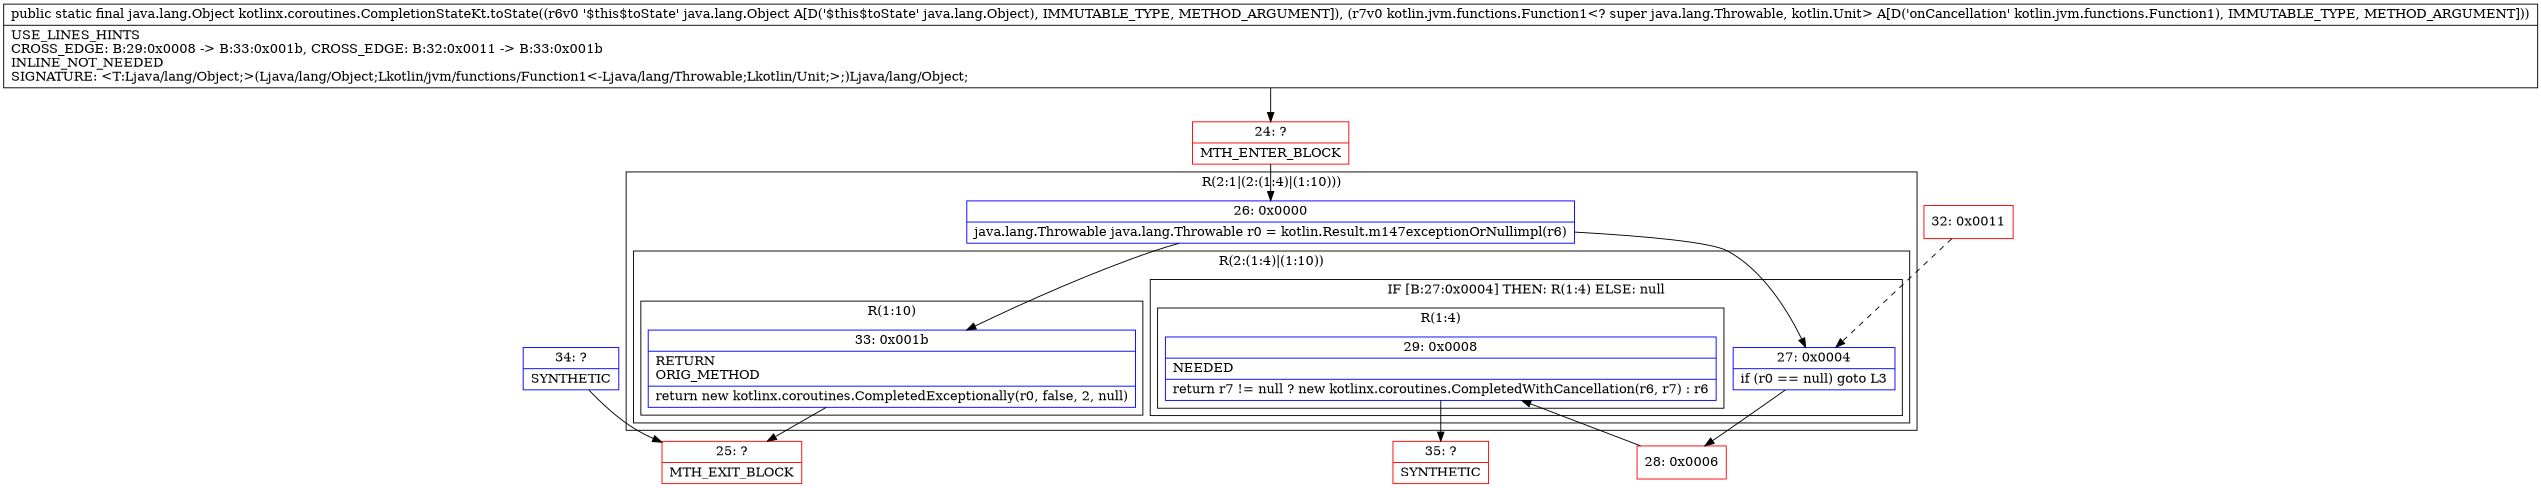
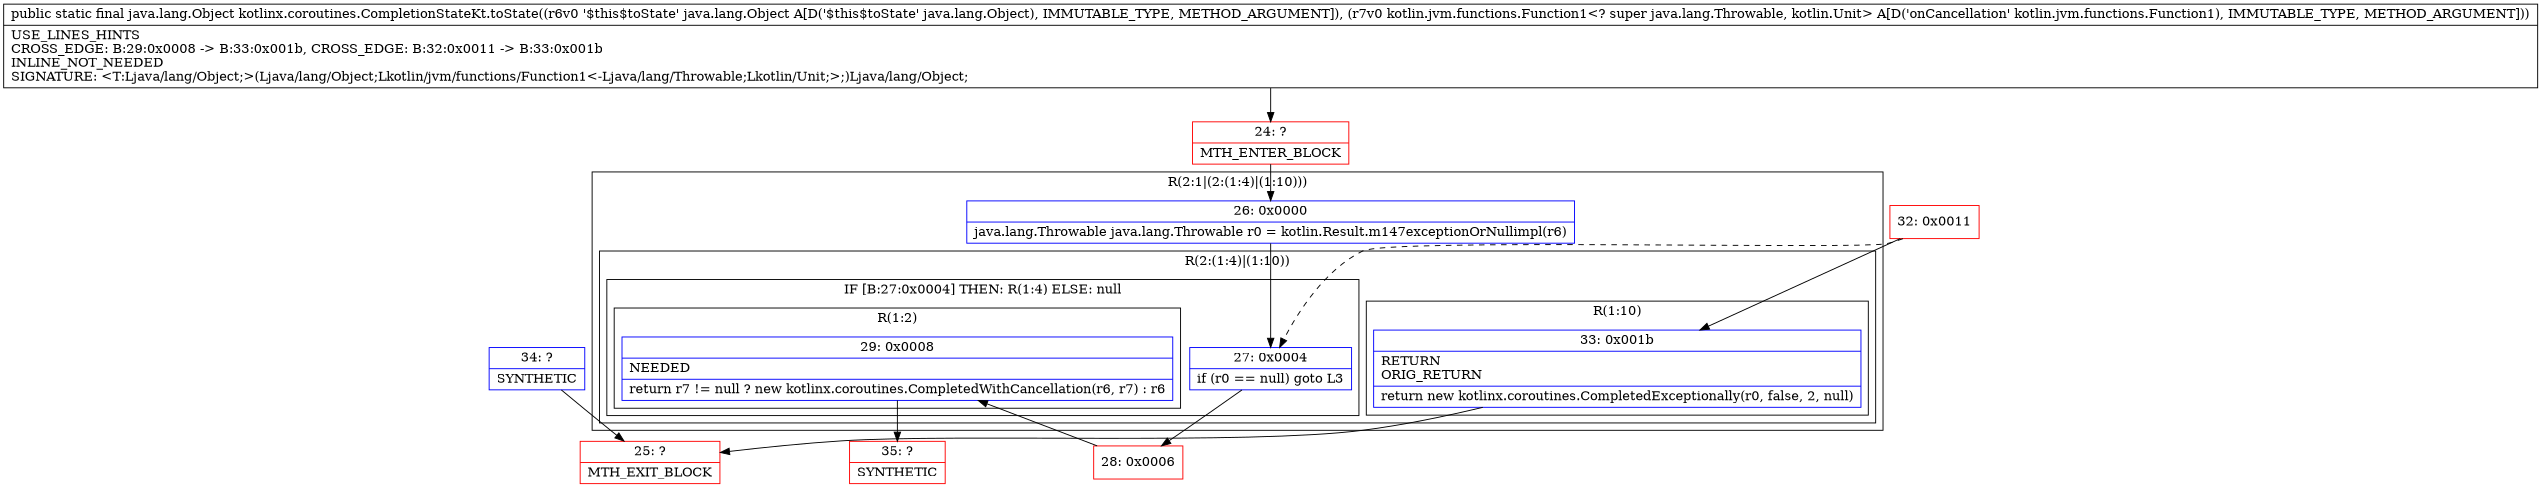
(1076, 281) -> (1804, 282)
(1441, 319) -> (897, 319)
(708, 375) -> (1432, 375)
